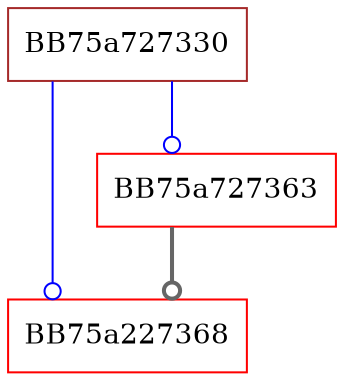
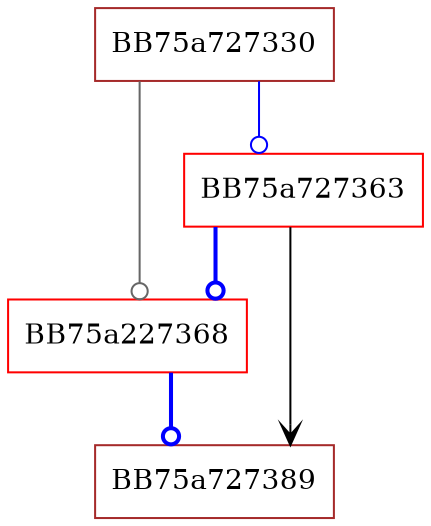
(53, 182) -> (140, 182)
(172, 255) -> (216, 255)
none -> (215, 482)
